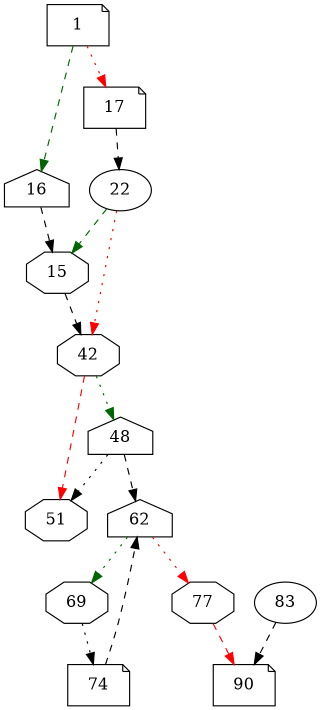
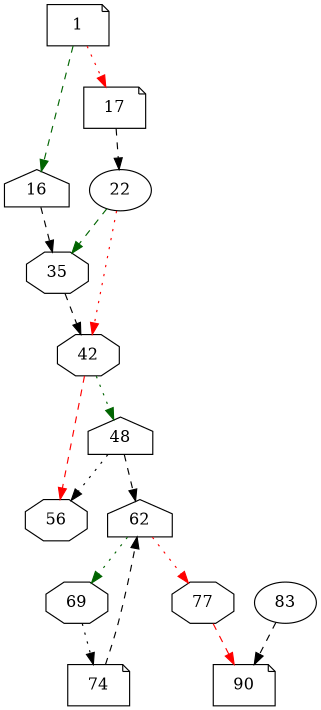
(57, 273) -> (57, 273)
(56, 520) -> (56, 520)
